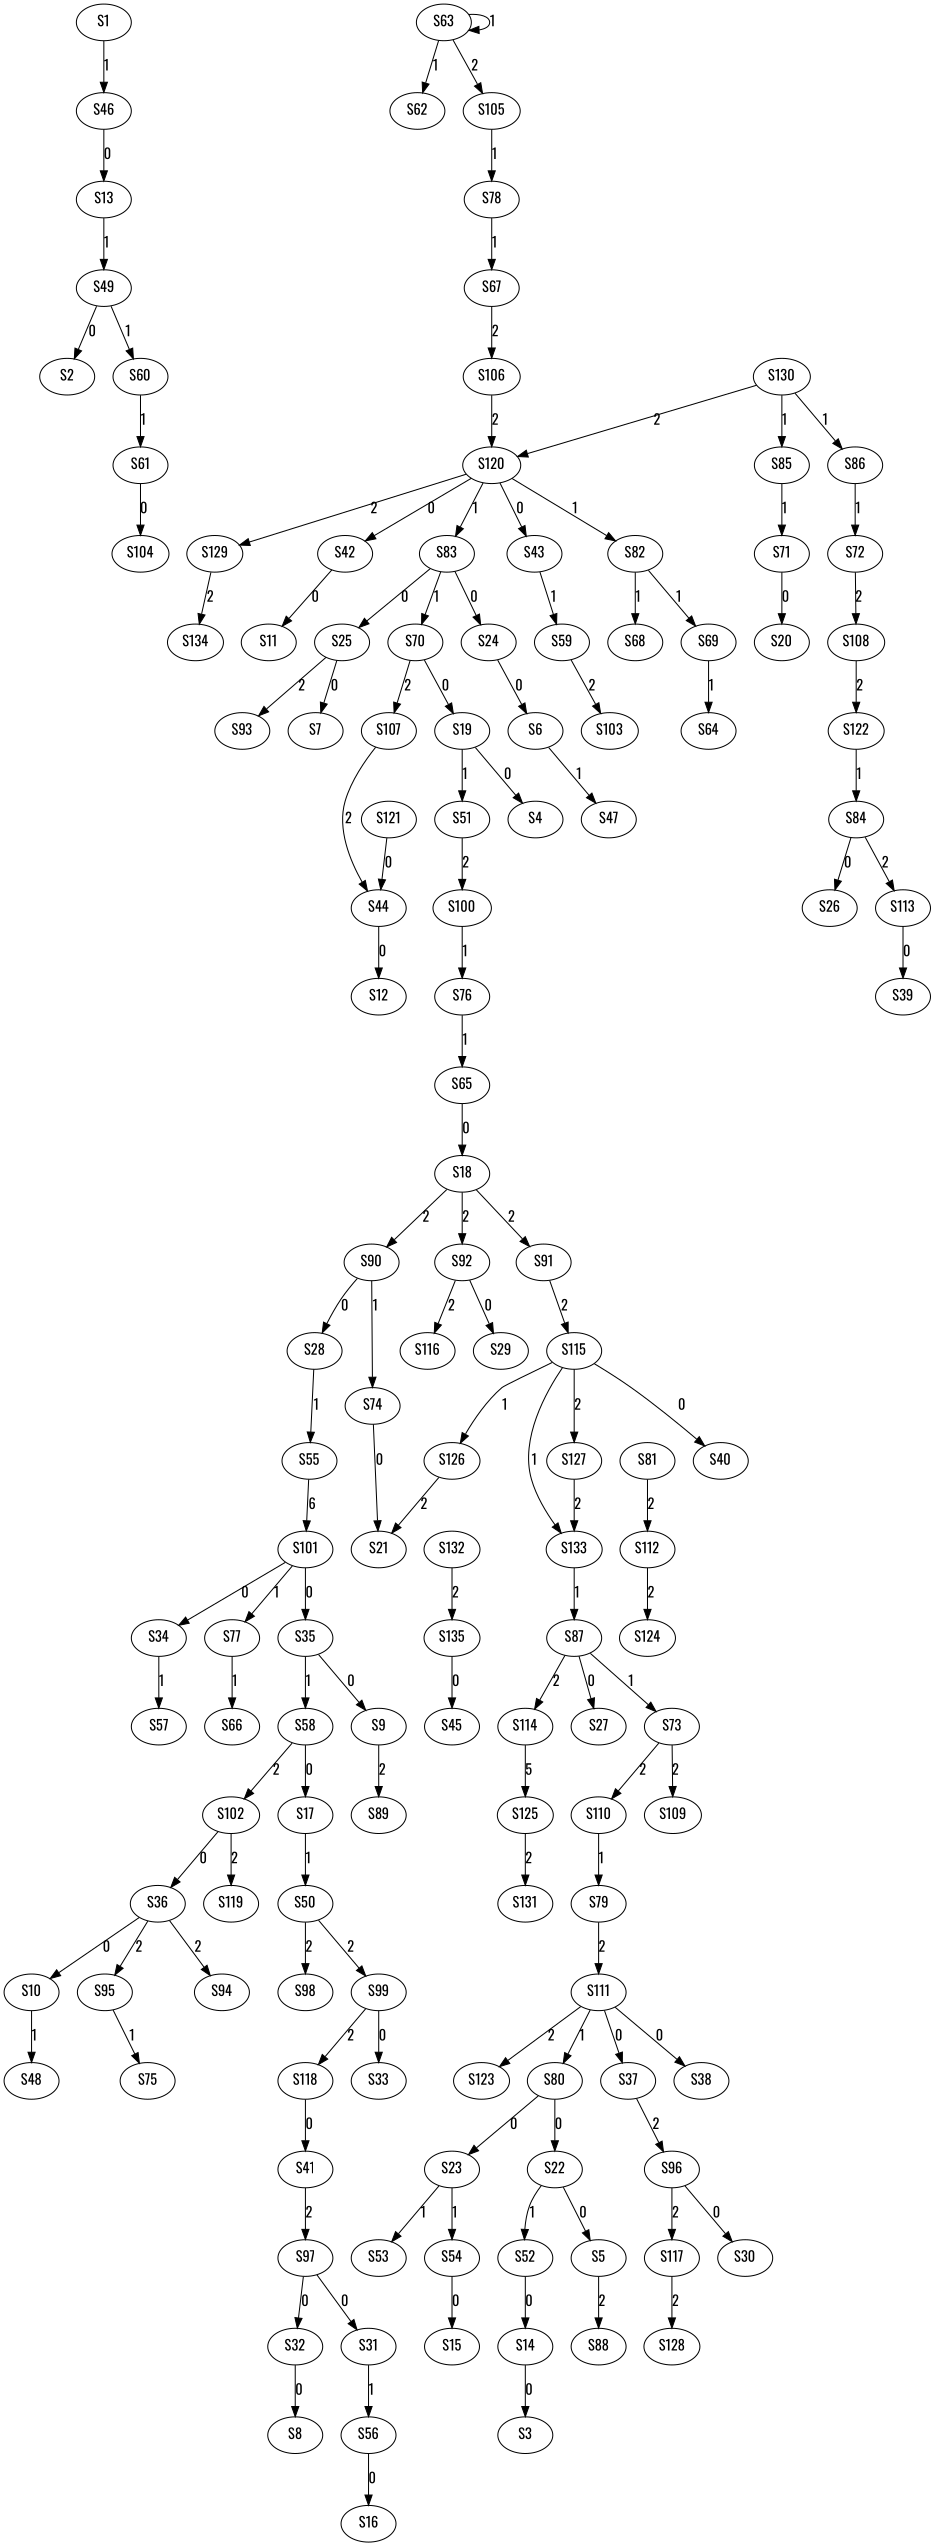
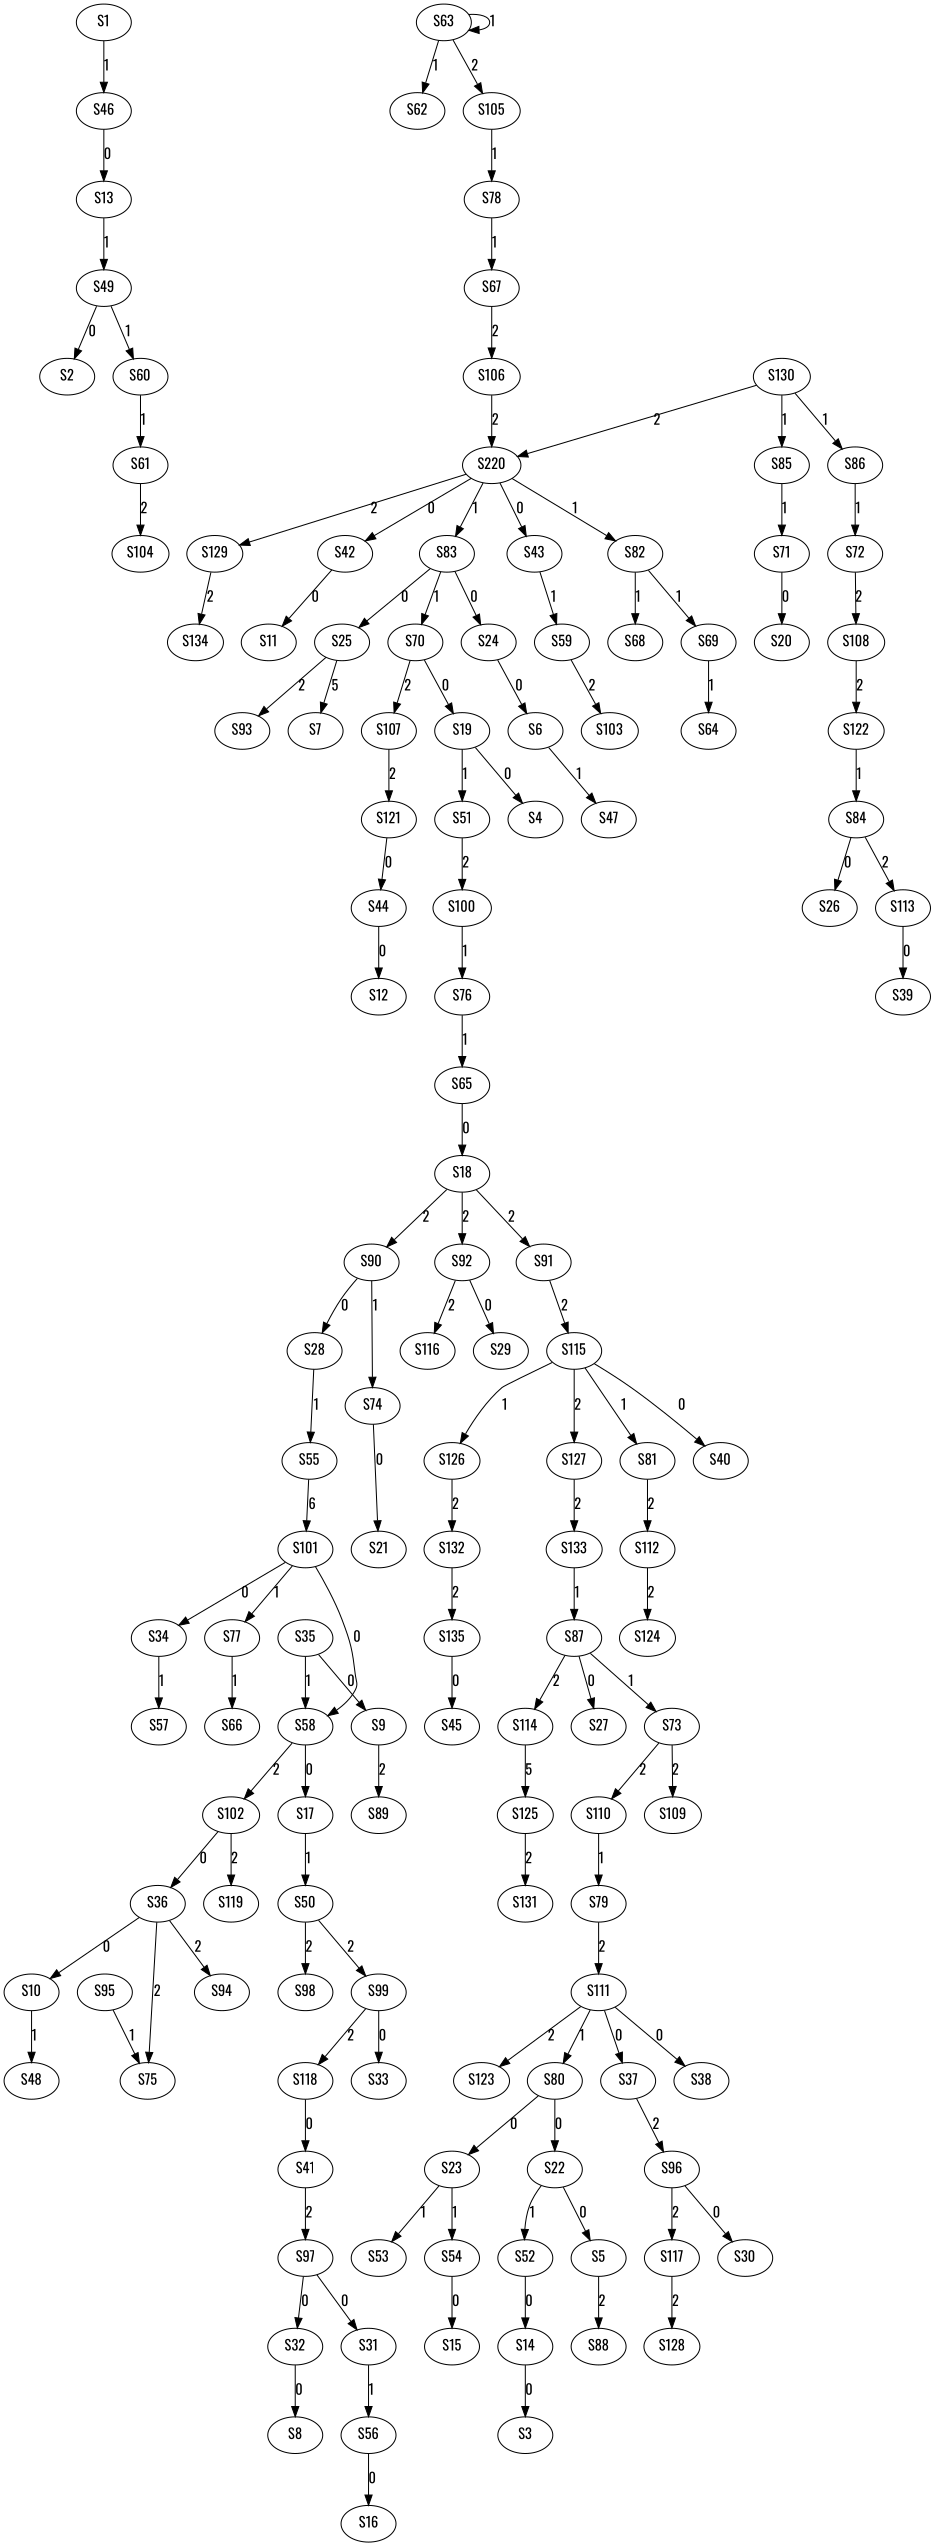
(492, 465) -> (492, 465)
(144, 510) -> (144, 510)
(335, 687) -> (335, 687)
(343, 812) -> (389, 770)
(529, 1446) -> (608, 1402)
(419, 1501) -> (452, 1500)
(305, 1589) -> (349, 1639)
(134, 1944) -> (153, 1987)
